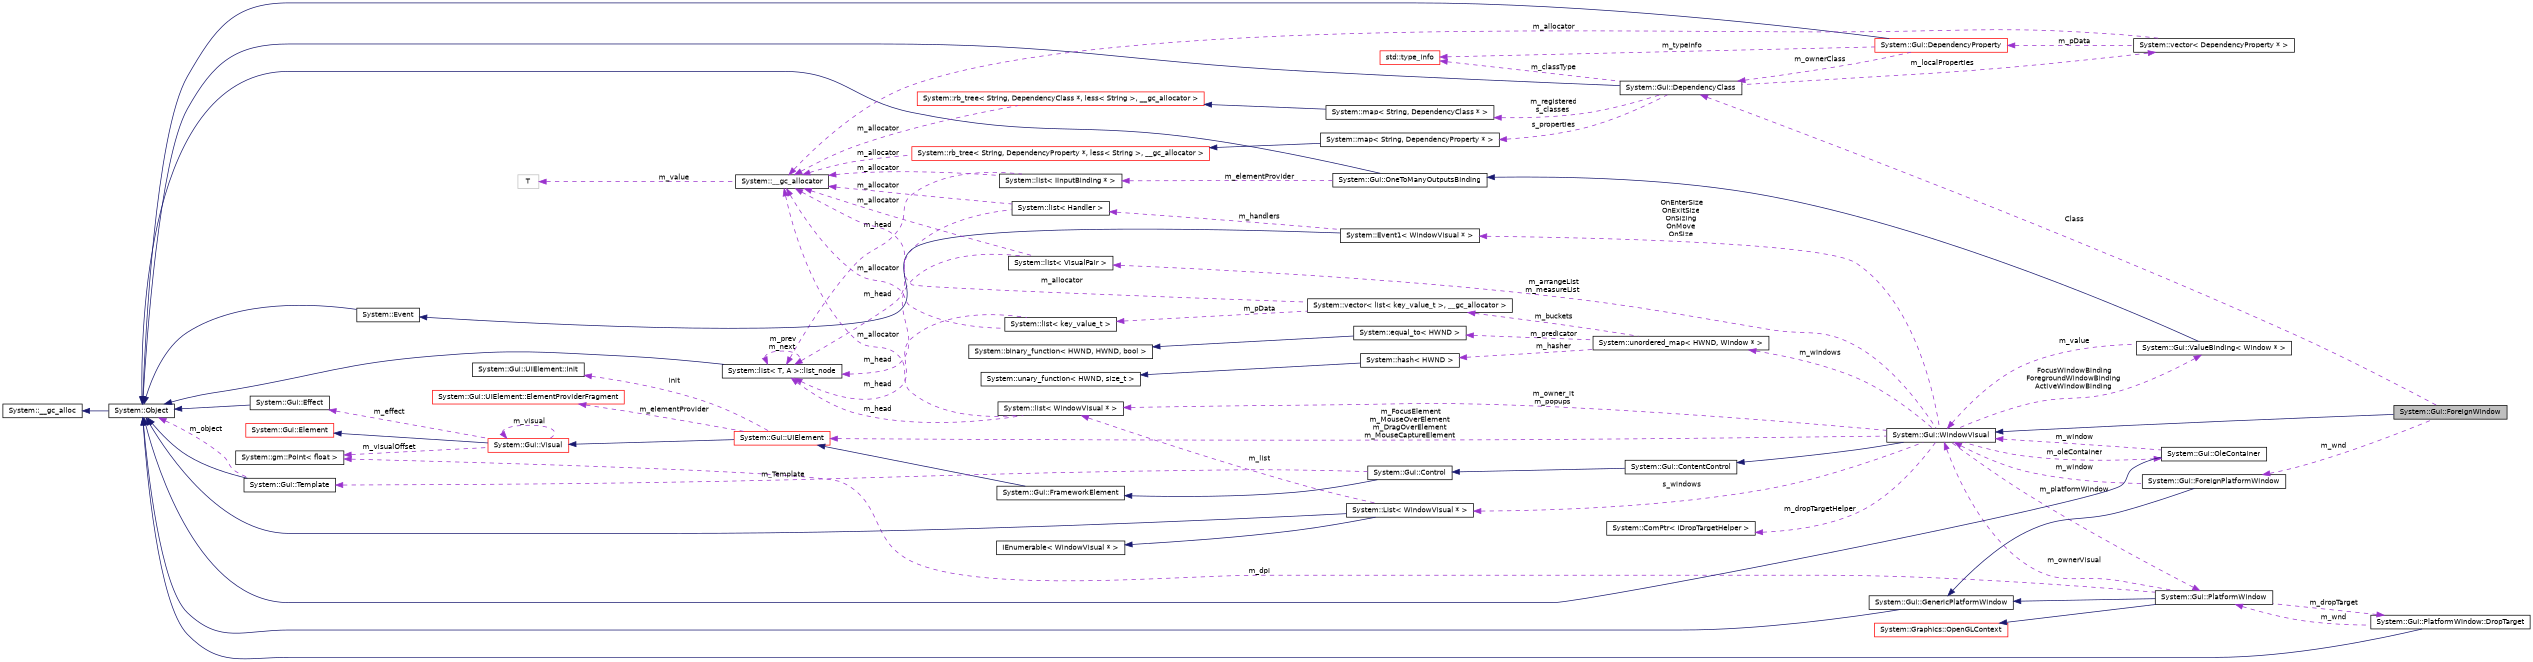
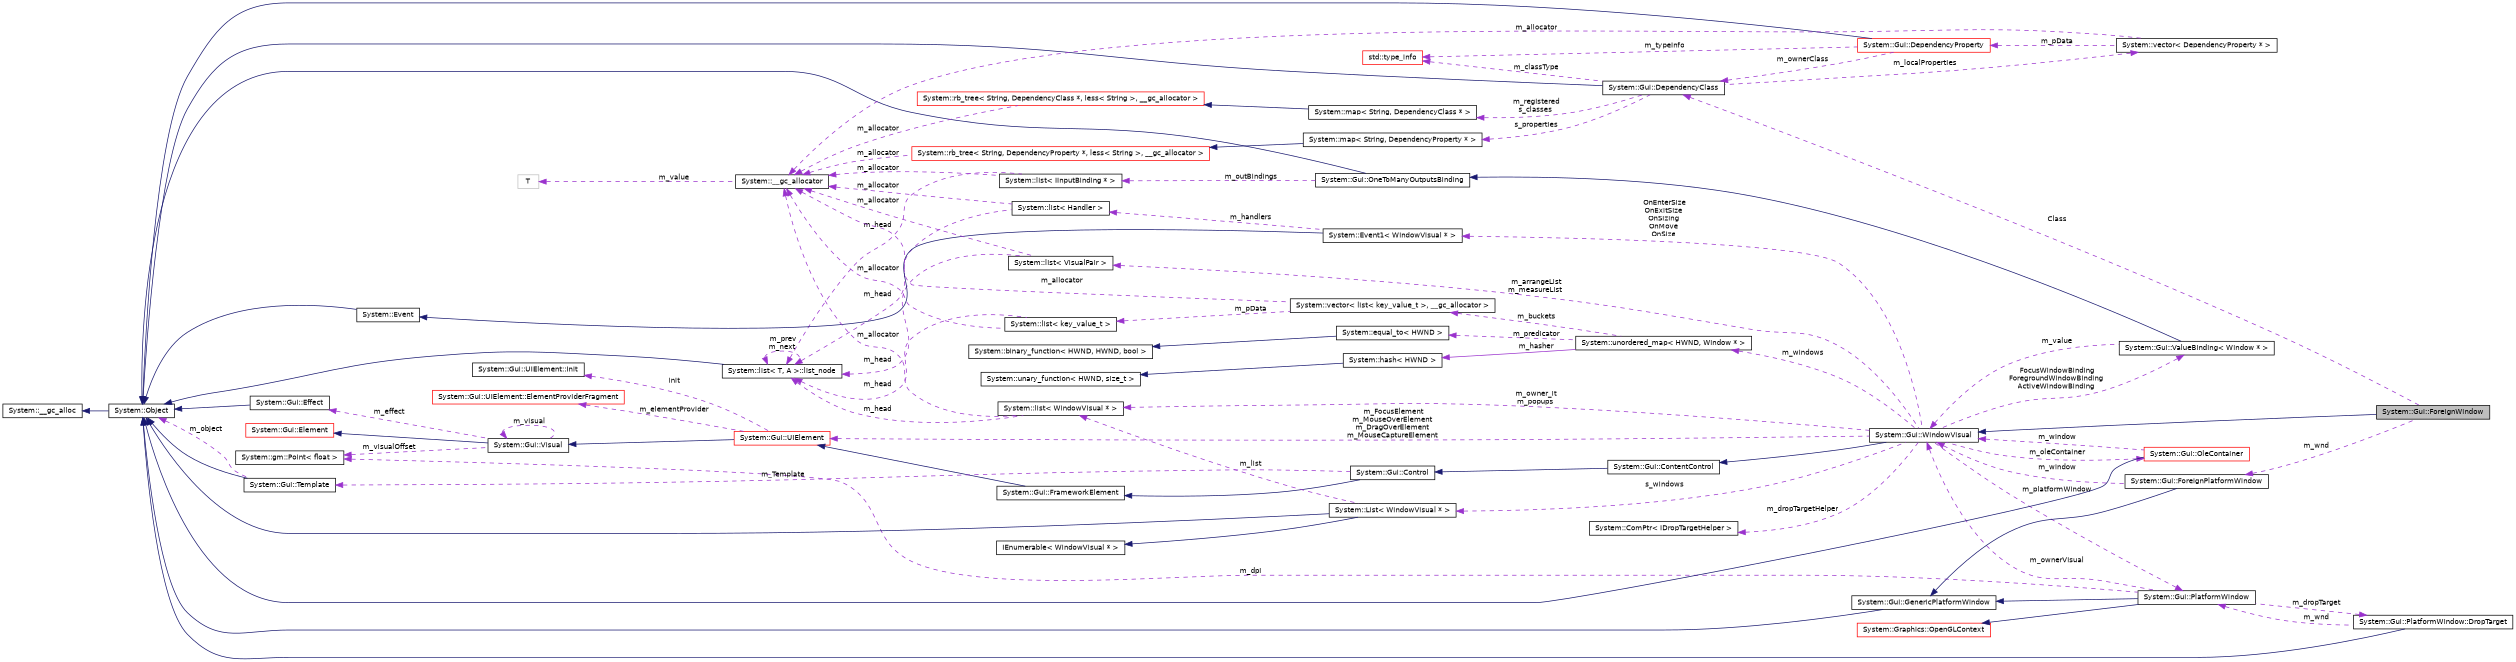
(1259, 177) -> (1250, 177)
(1530, 354) -> (1512, 354)
(528, 445) -> (528, 445)
(2214, 454) -> (2197, 454)
